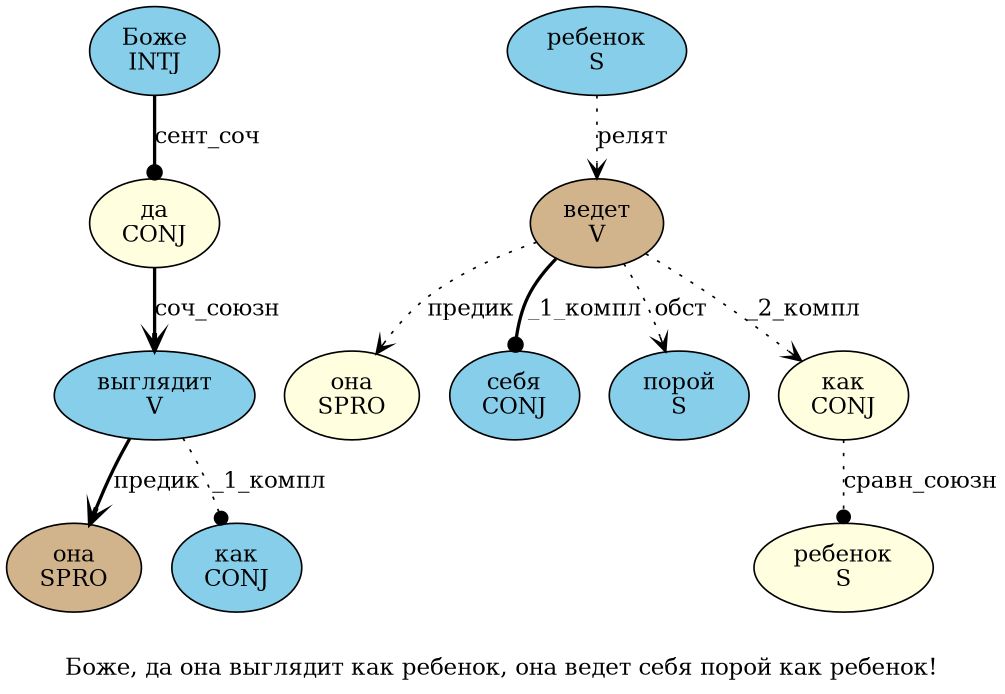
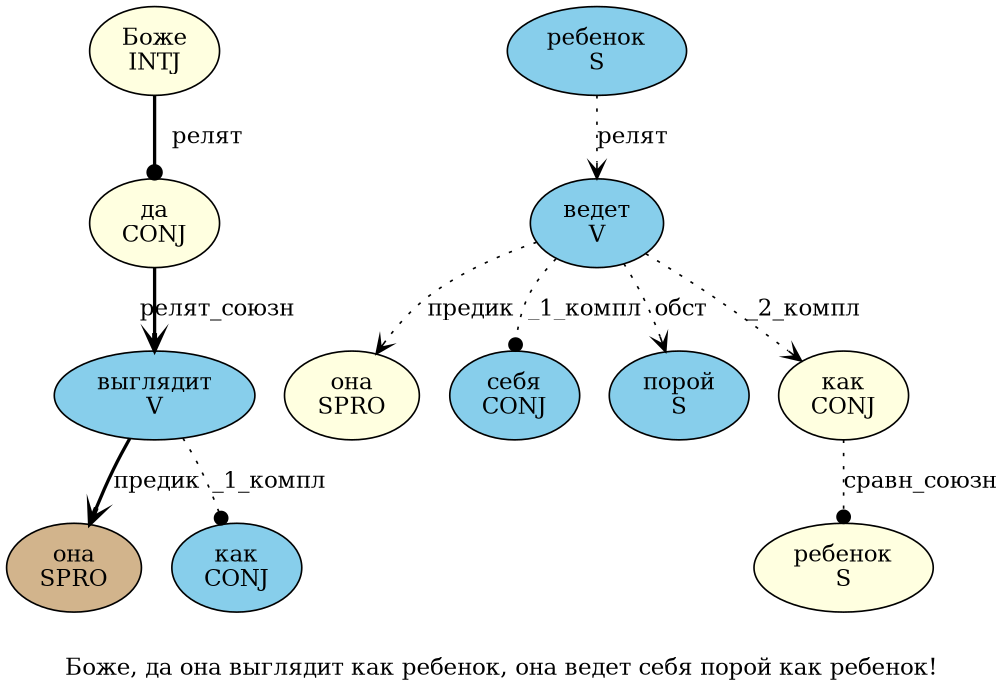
(155, 51) -> (155, 51)
(207, 137) -> (207, 137)
(597, 223) -> (597, 223)
(529, 295) -> (529, 295)
(217, 309) -> (217, 309)
